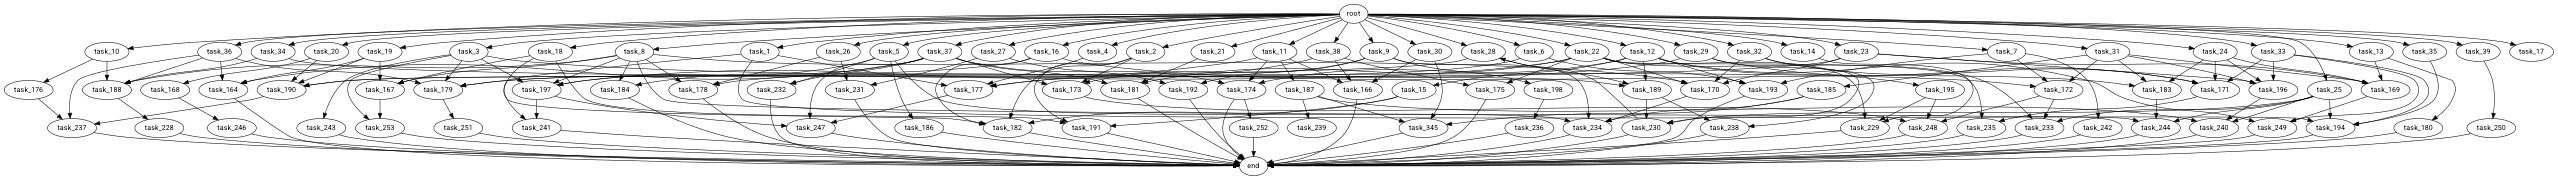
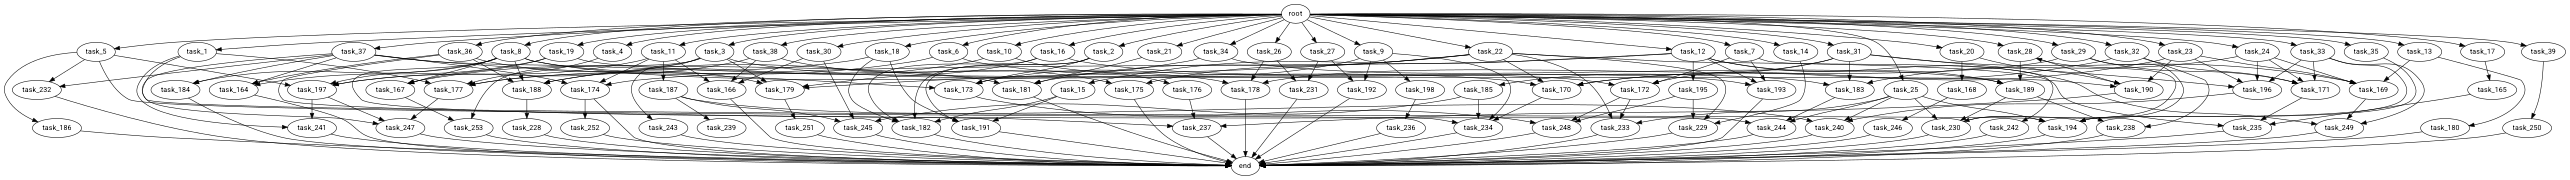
none -> (2492, 90)
(1424, 128) -> (858, 128)
